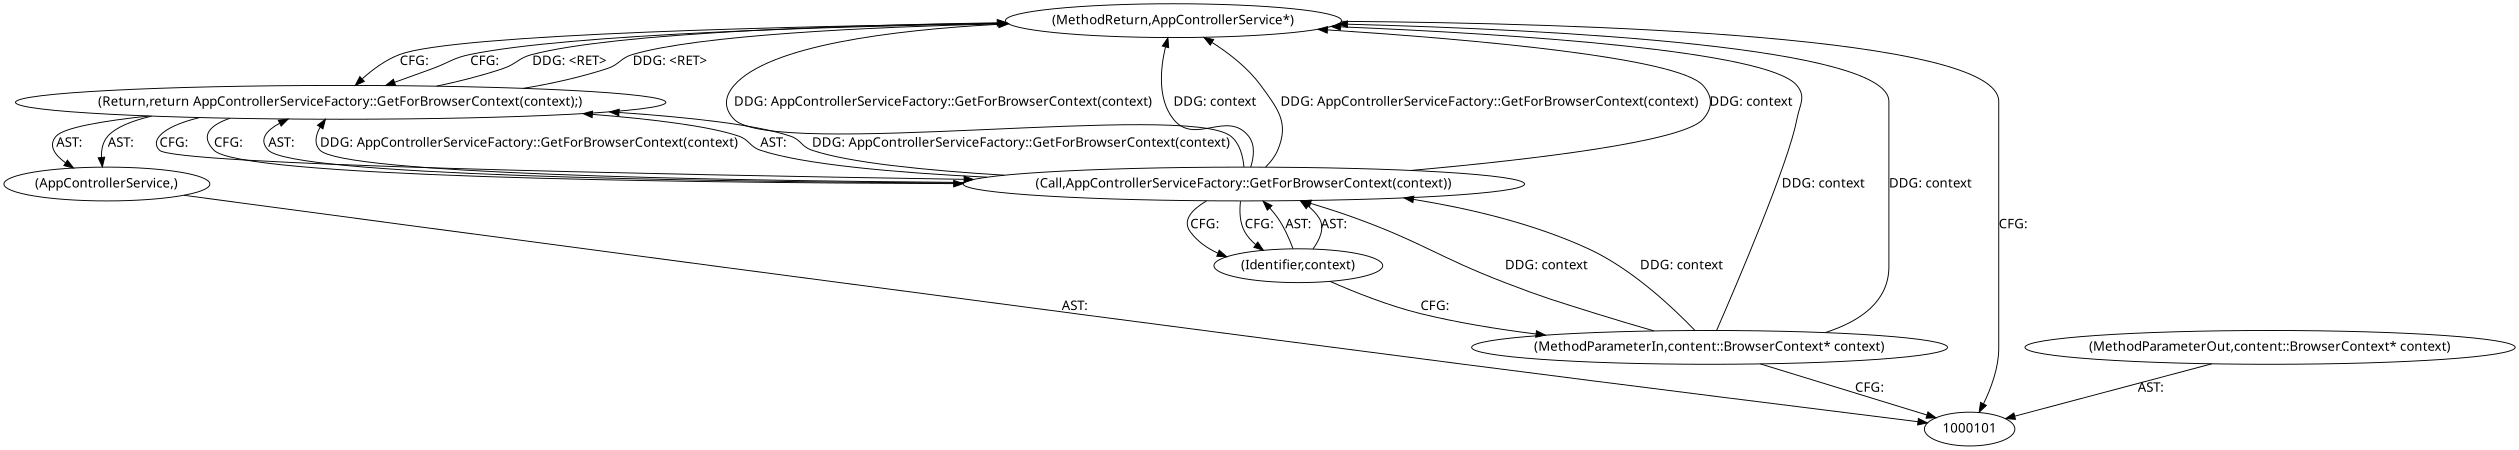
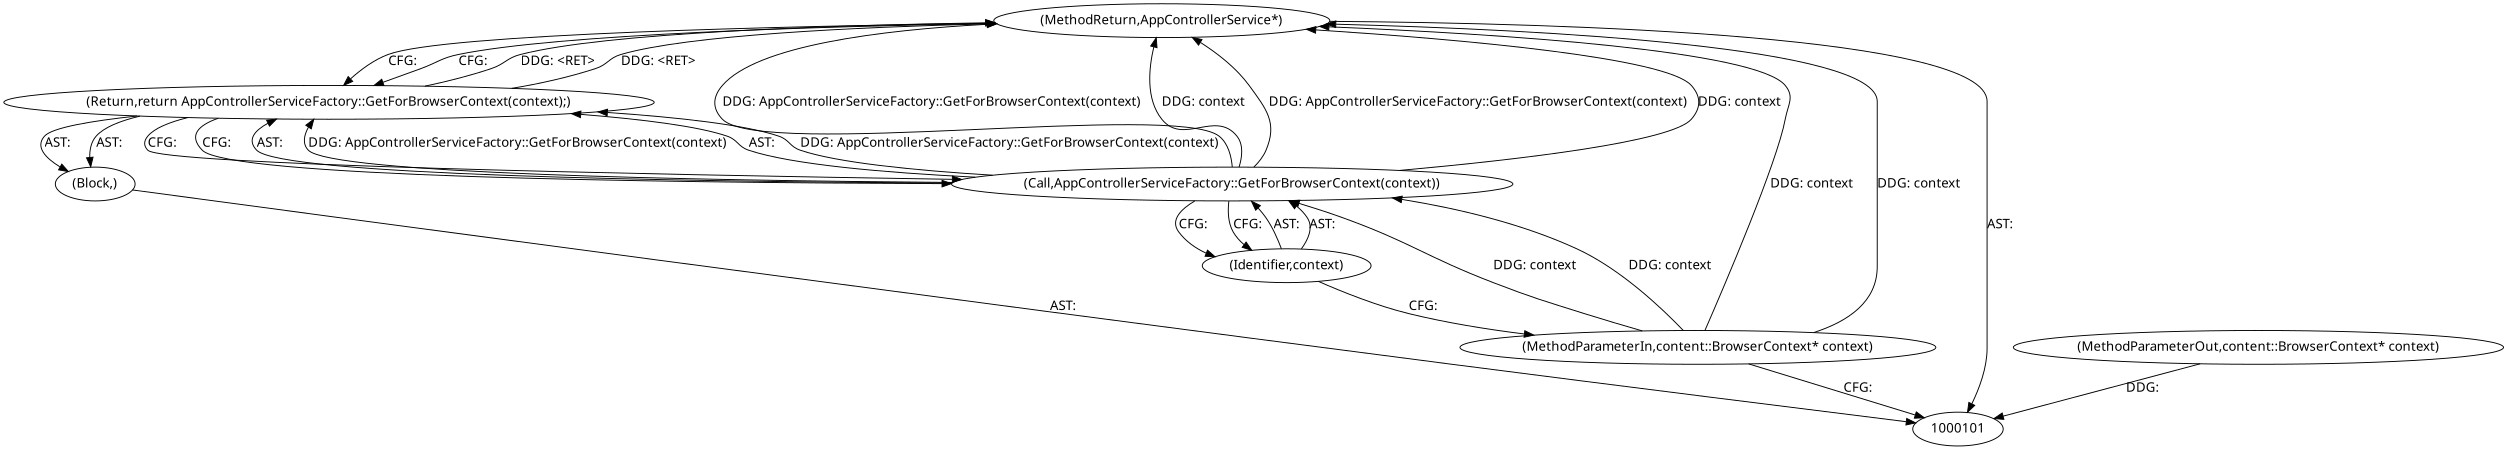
(107, 184) -> (95, 184)
(2015, 225) -> (2002, 225)
(2153, 388) -> (2145, 388)
